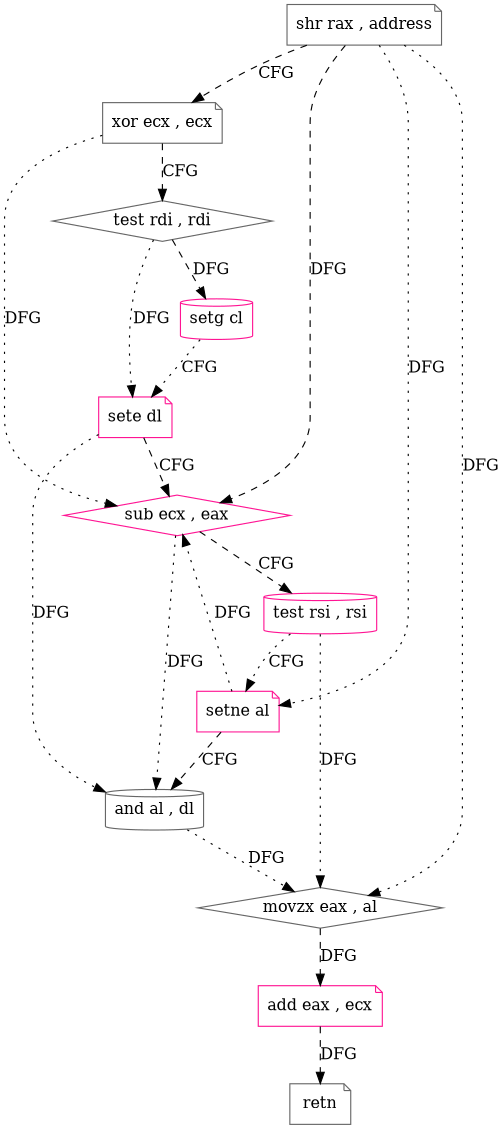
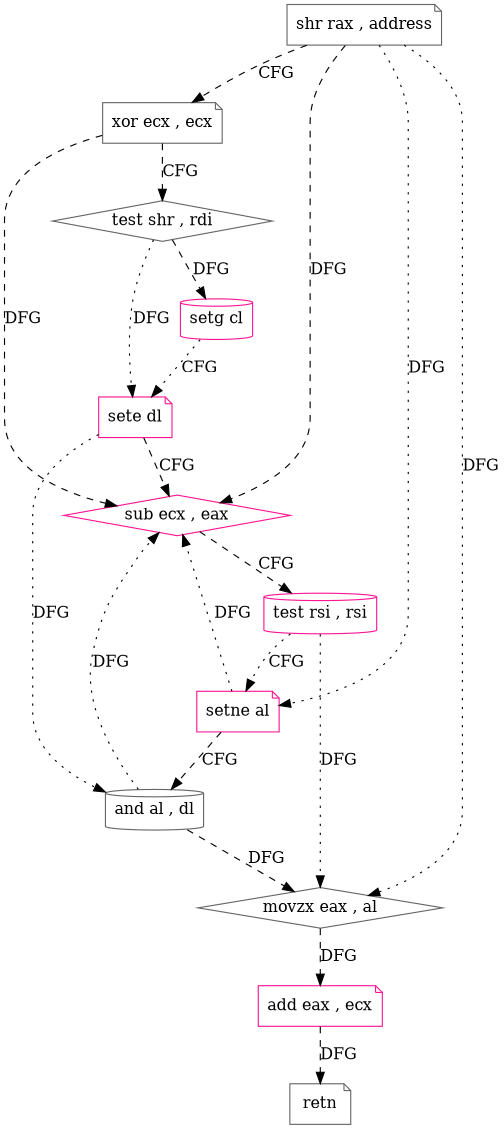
(162, 221) -> (162, 221)
(5, 321) -> (5, 321)
(166, 657) -> (91, 663)
(236, 858) -> (236, 858)
